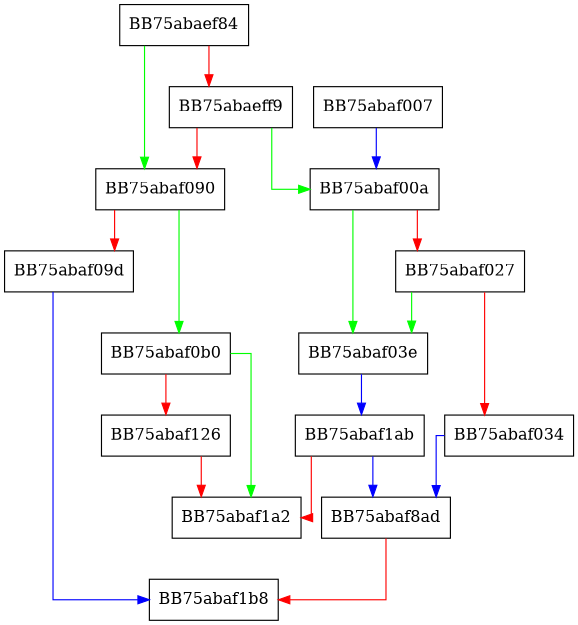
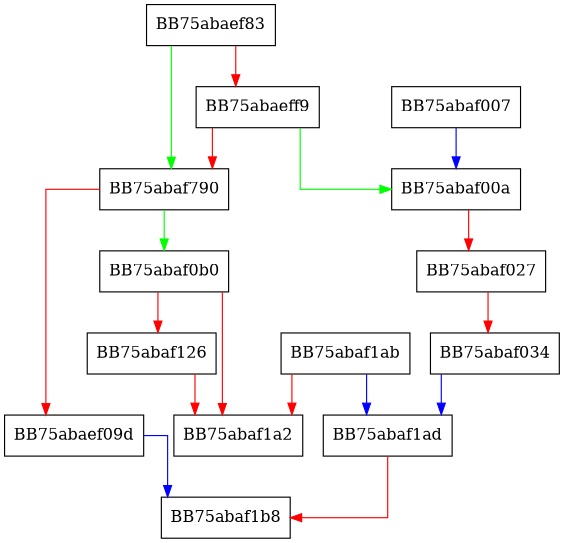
(184, 25) -> (211, 25)
(160, 189) -> (164, 189)
(69, 271) -> (74, 436)
(363, 353) -> none
(251, 409) -> (222, 348)
(386, 518) -> (388, 436)
